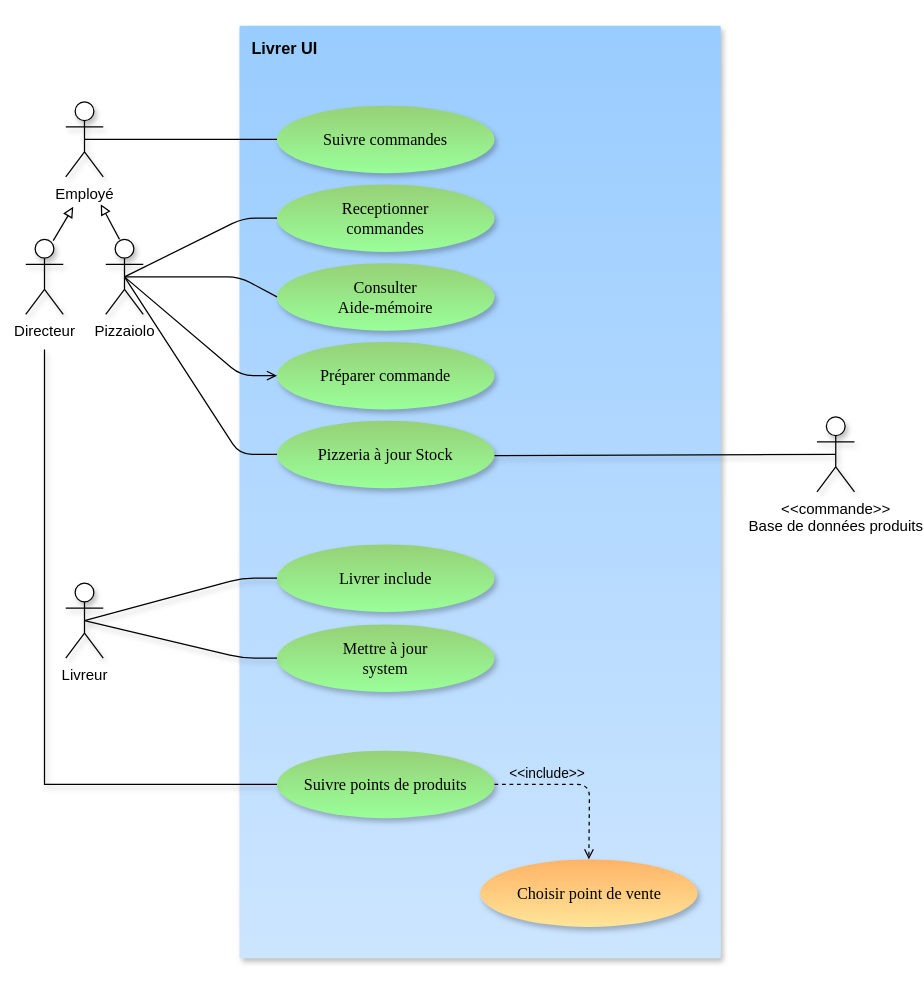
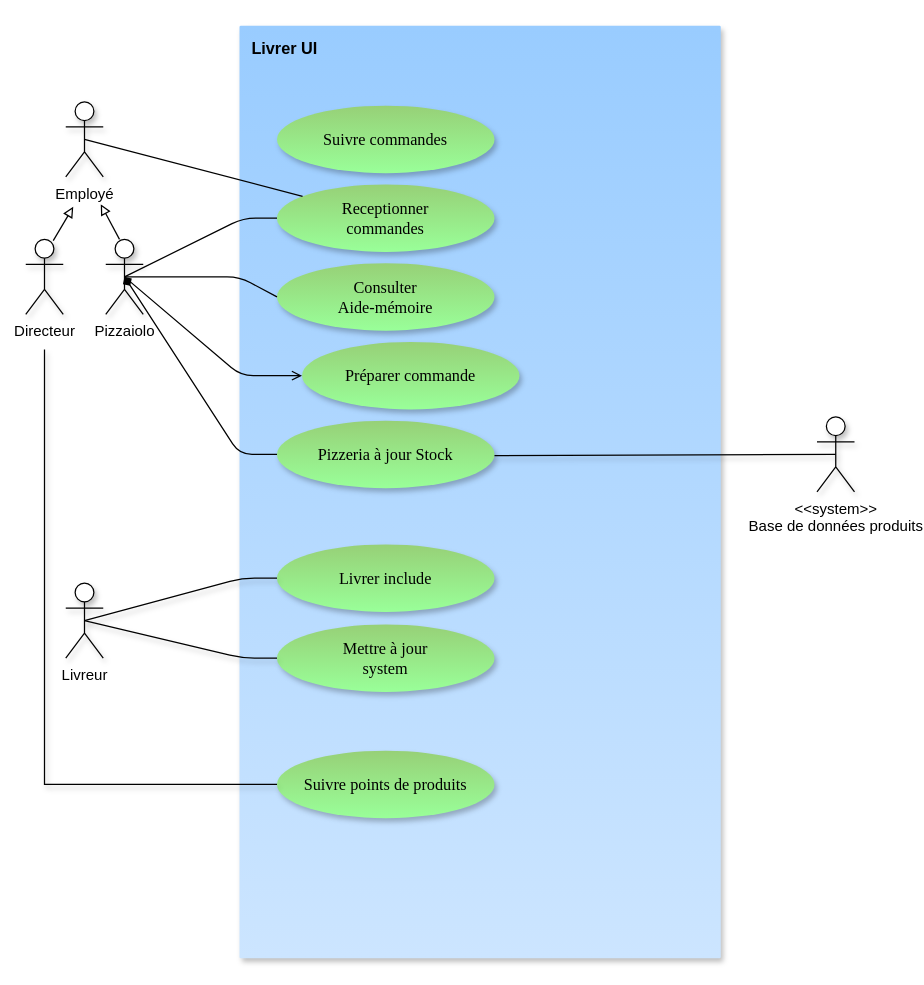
(182, 139) -> (195, 168)
(130, 286) -> (130, 286)
(386, 376) -> (411, 376)
(836, 519) -> (836, 519)
(572, 784) -> none
(589, 893) -> none
